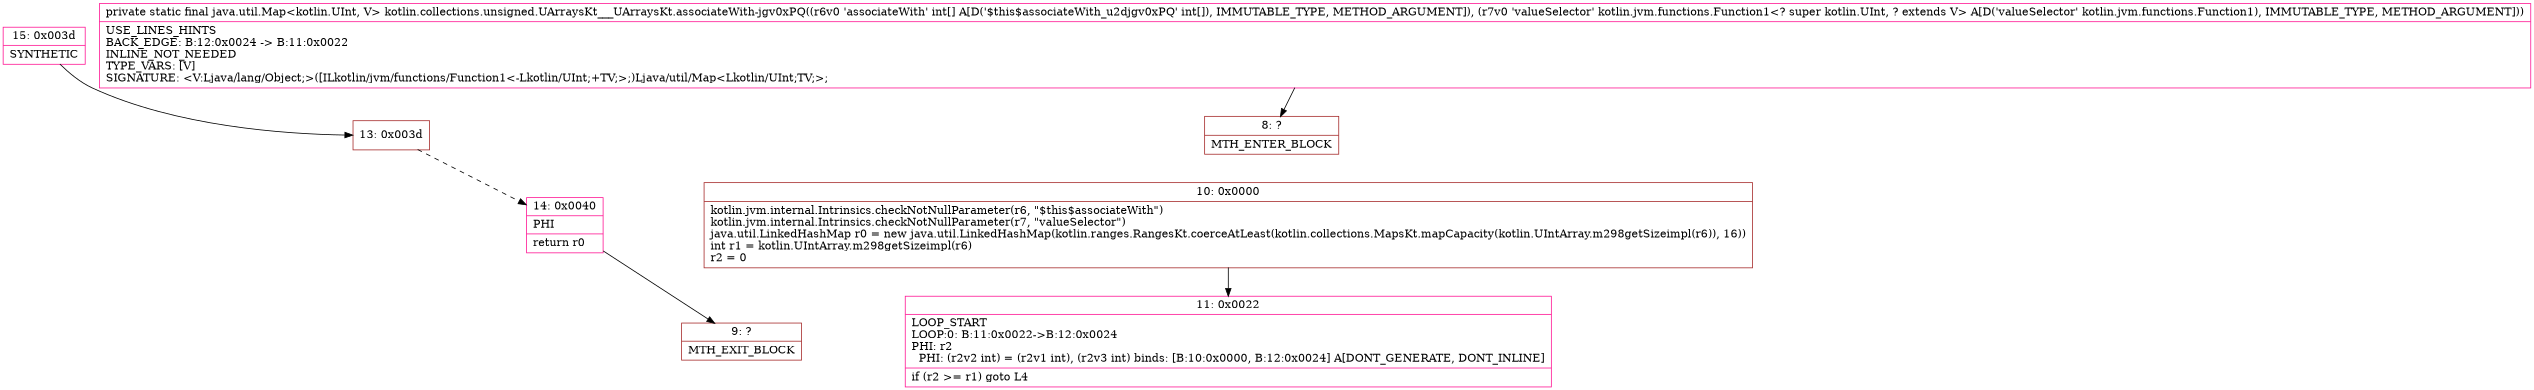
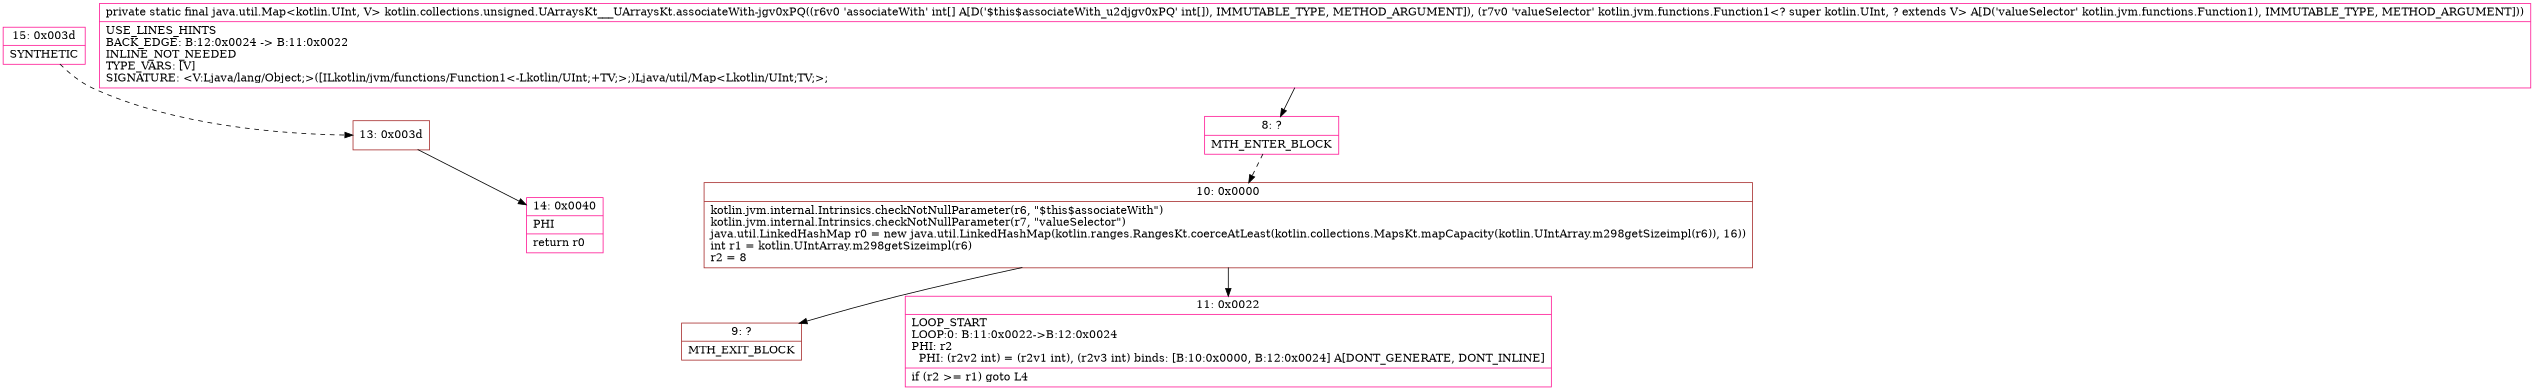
(196, 120) -> (196, 120)
(1272, 135) -> (1272, 135)
none -> (1258, 165)
(468, 175) -> (468, 175)
(729, 258) -> (729, 258)
(656, 285) -> (914, 292)
